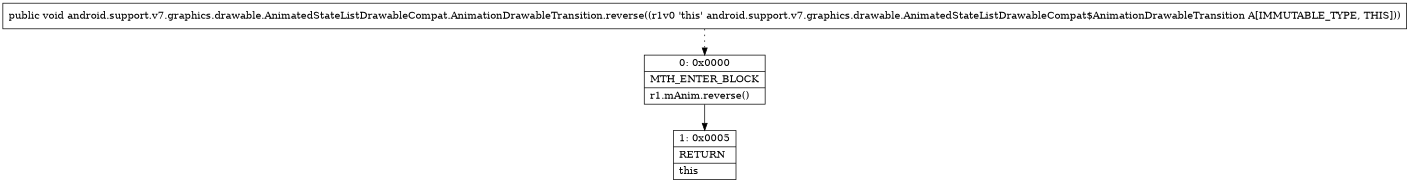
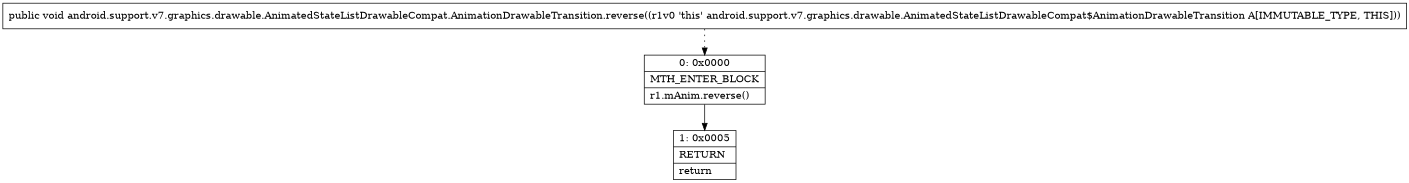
(689, 171) -> (695, 171)
